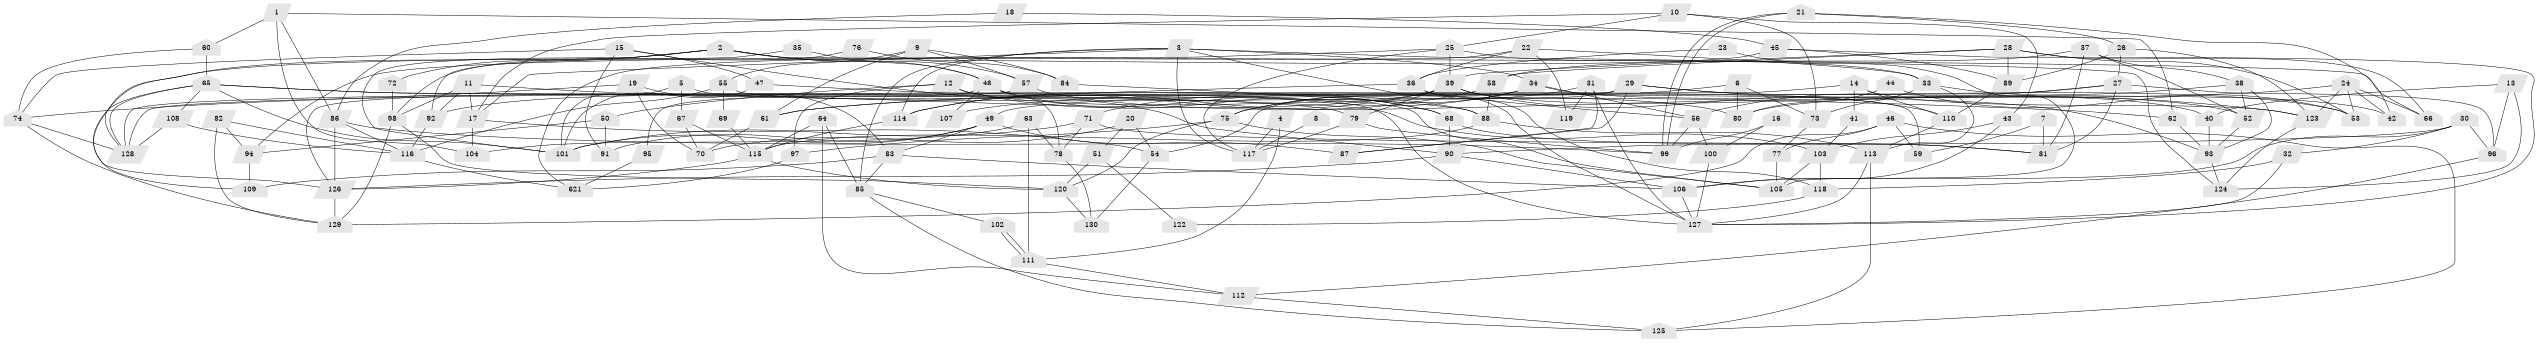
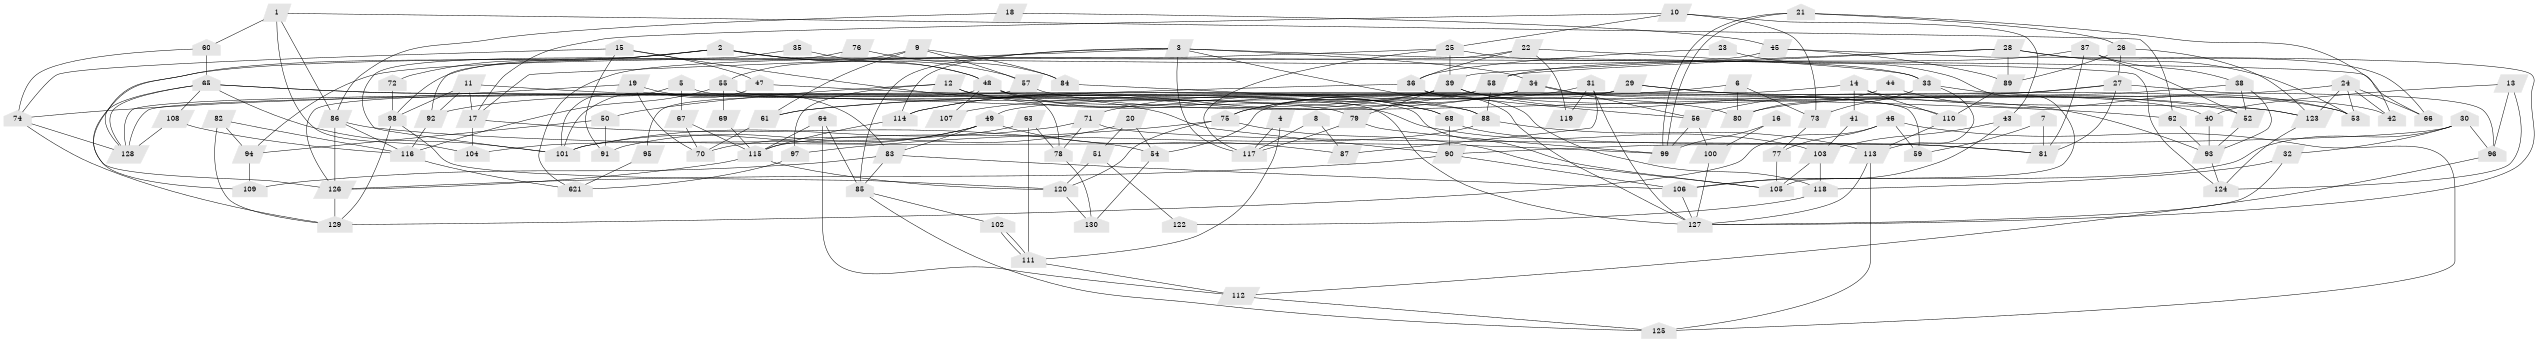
(1502, 138) -> (1330, 136)
